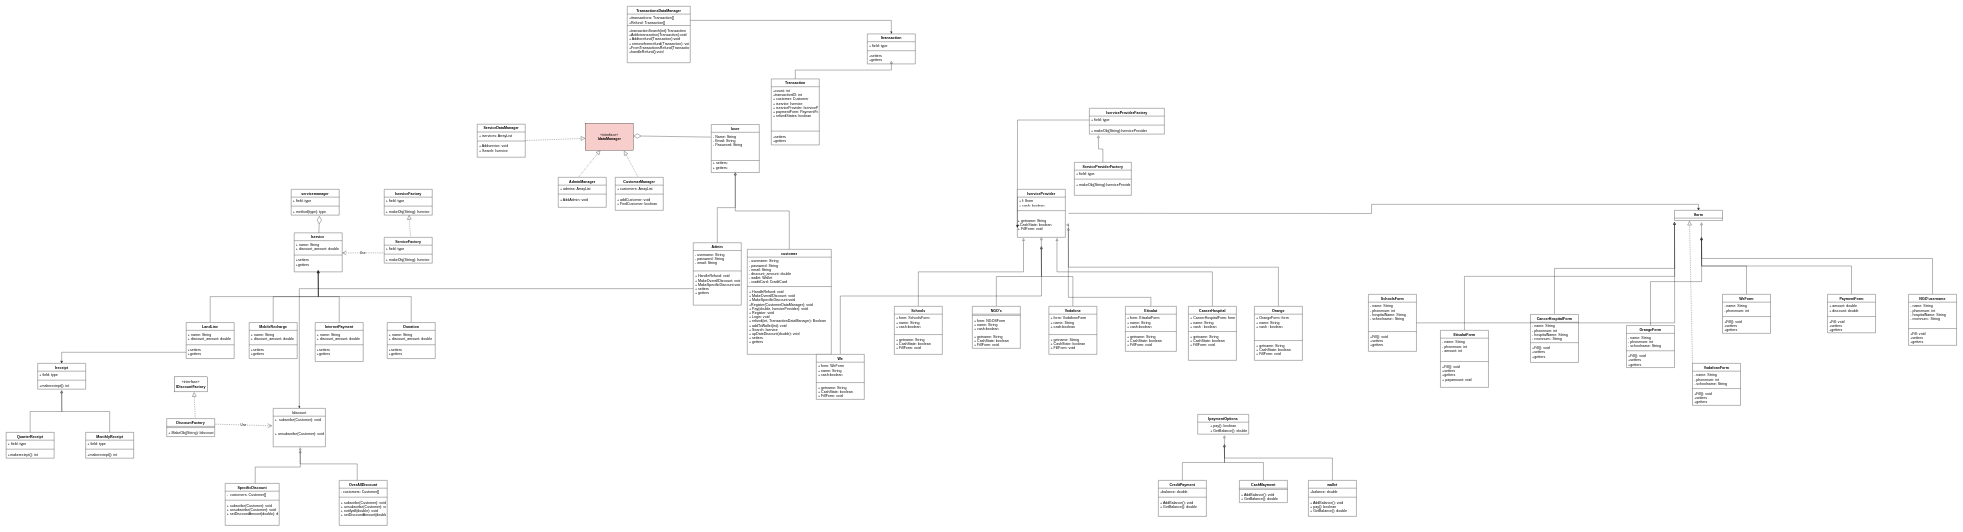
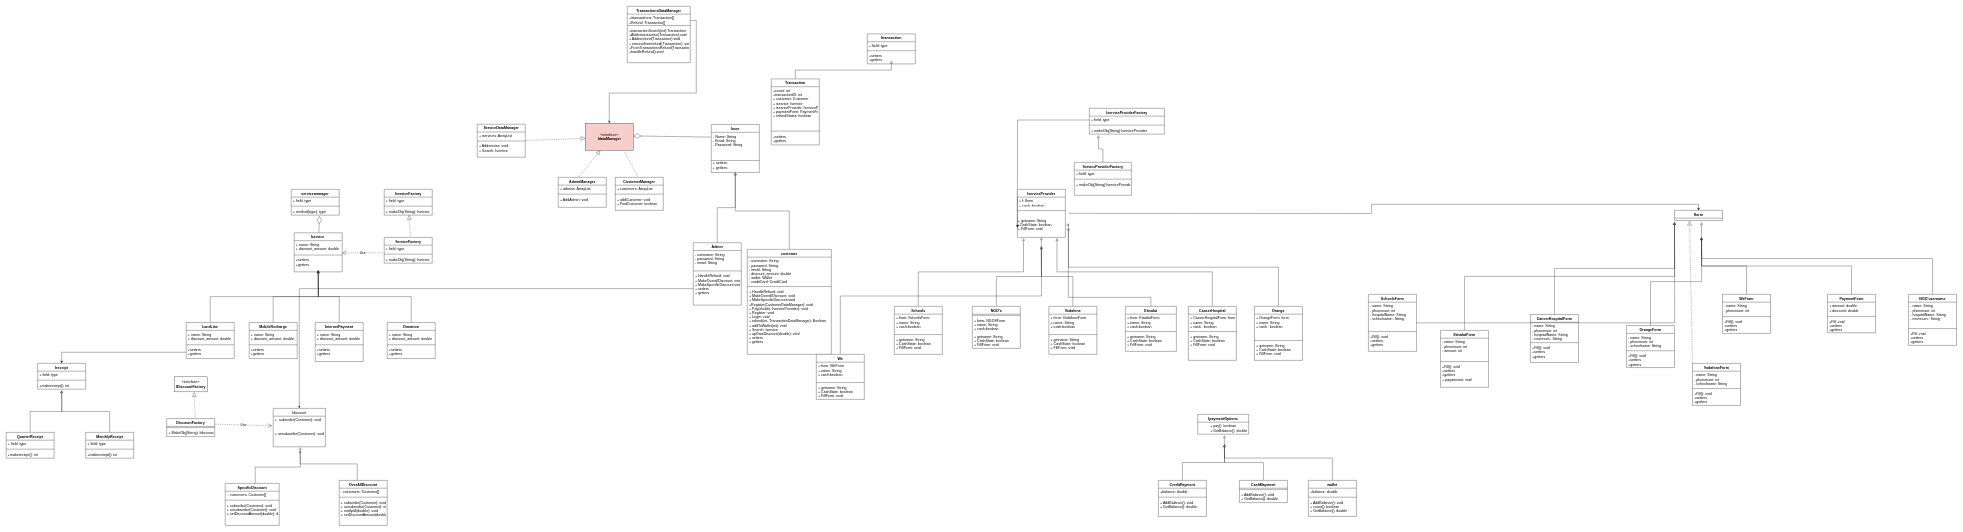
(891, 30) -> (609, 120)
(626, 155) -> (625, 153)
(1328, 502) -> (1328, 502)
